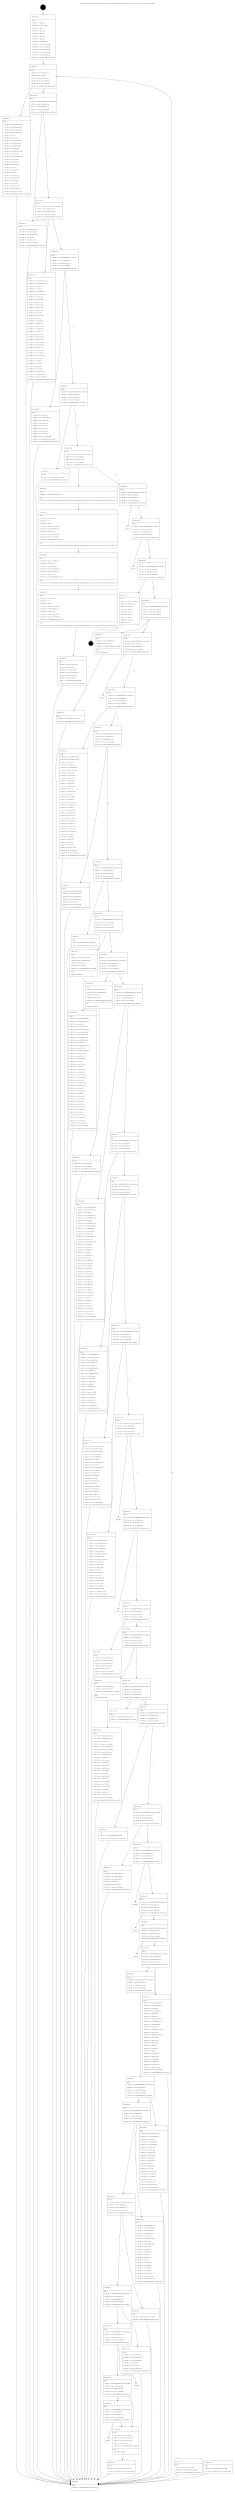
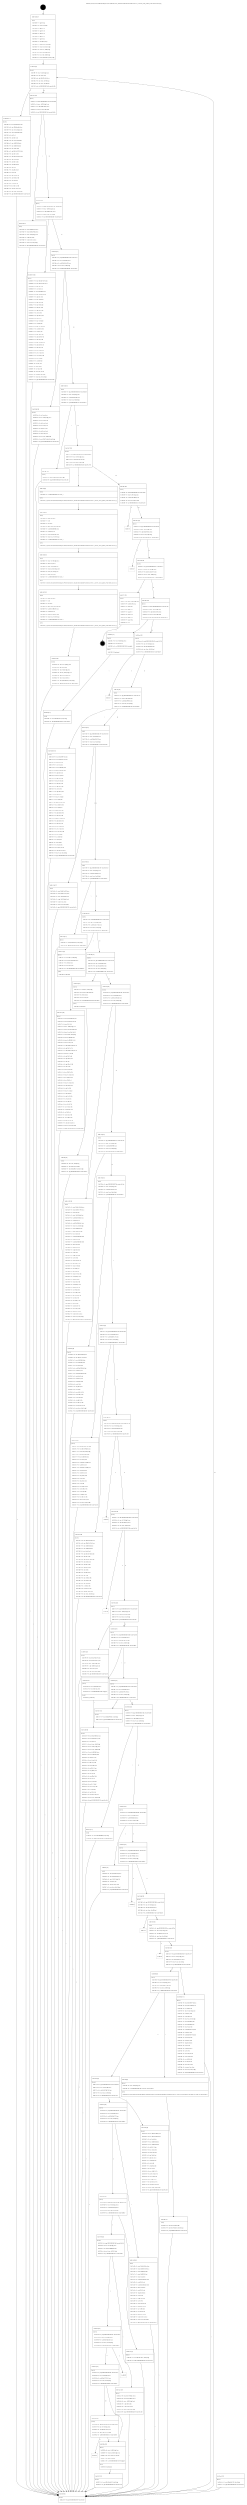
none -> (165, 2087)
